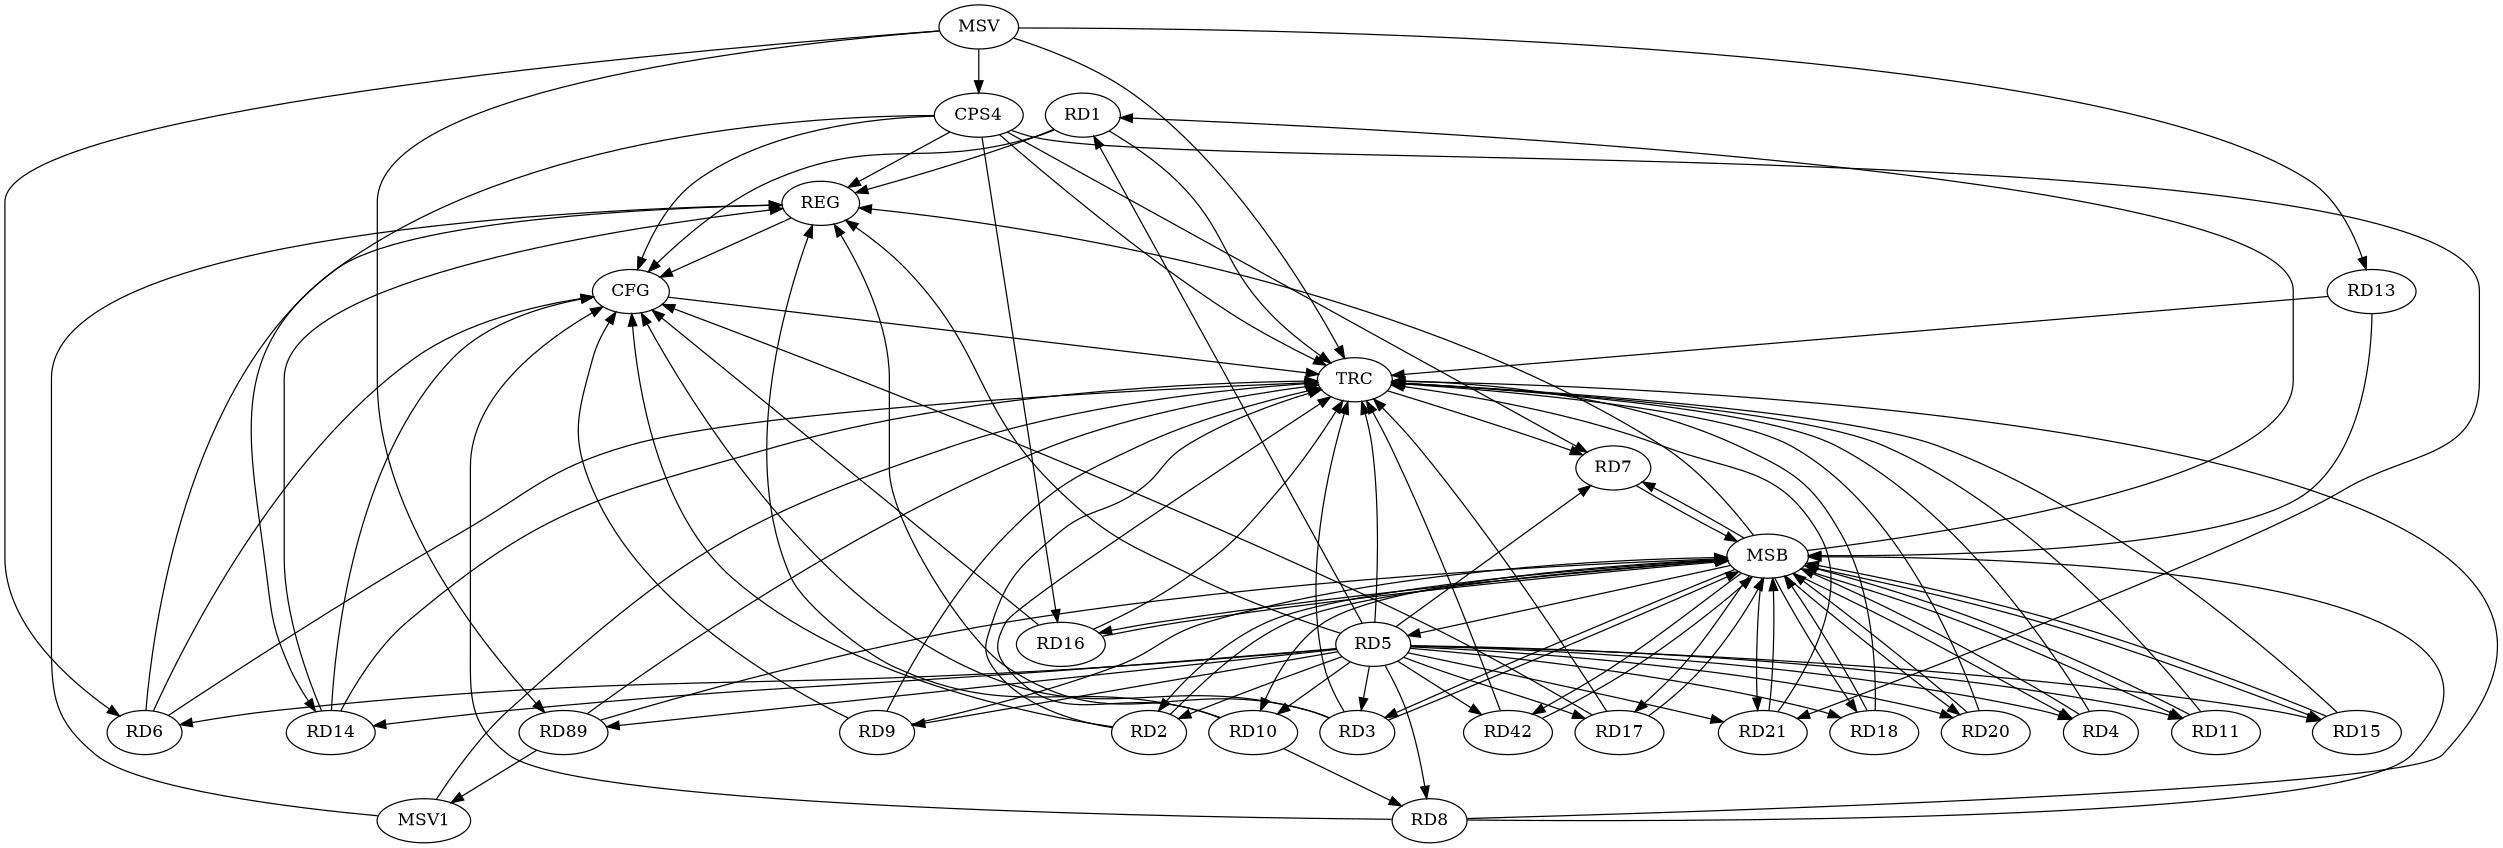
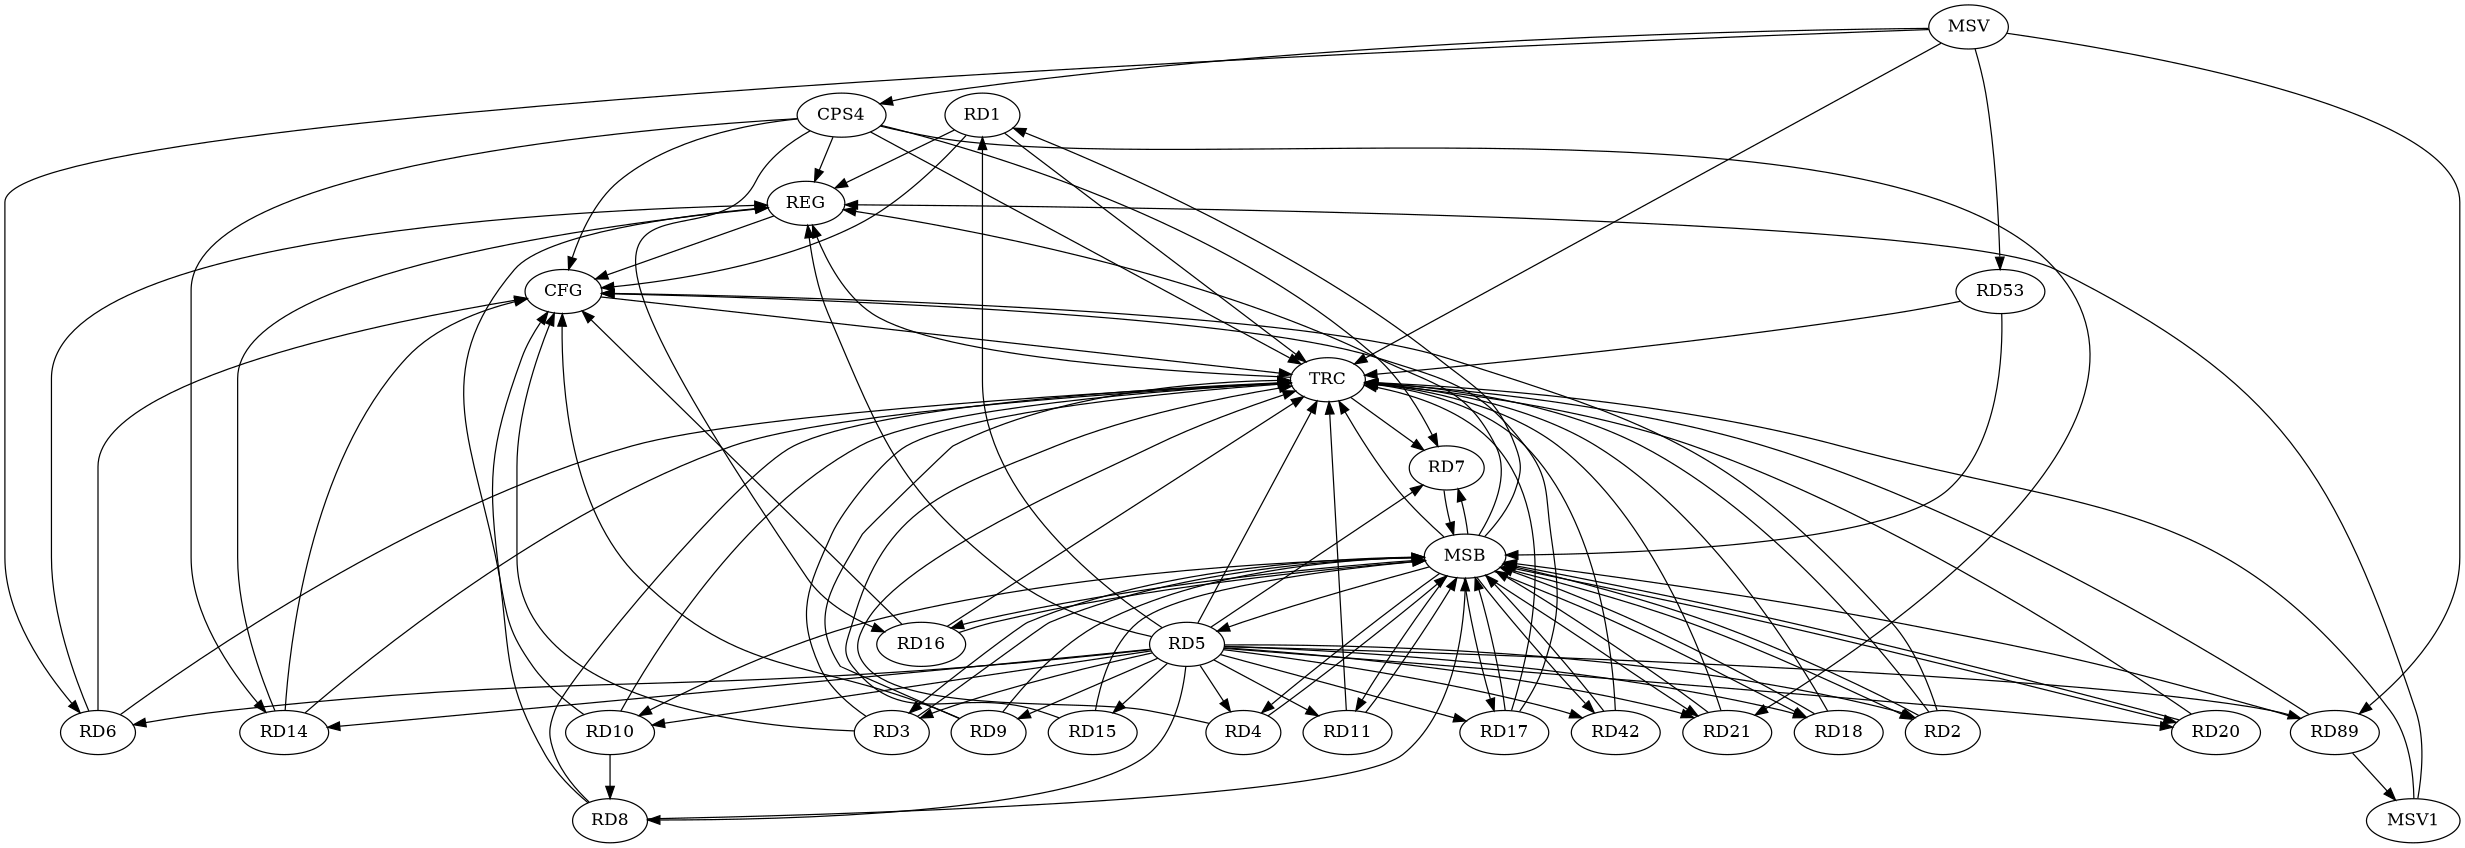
(2372, 292) -> (2000, 292)
(957, 614) -> (1031, 356)
(2060, 628) -> (1389, 479)
